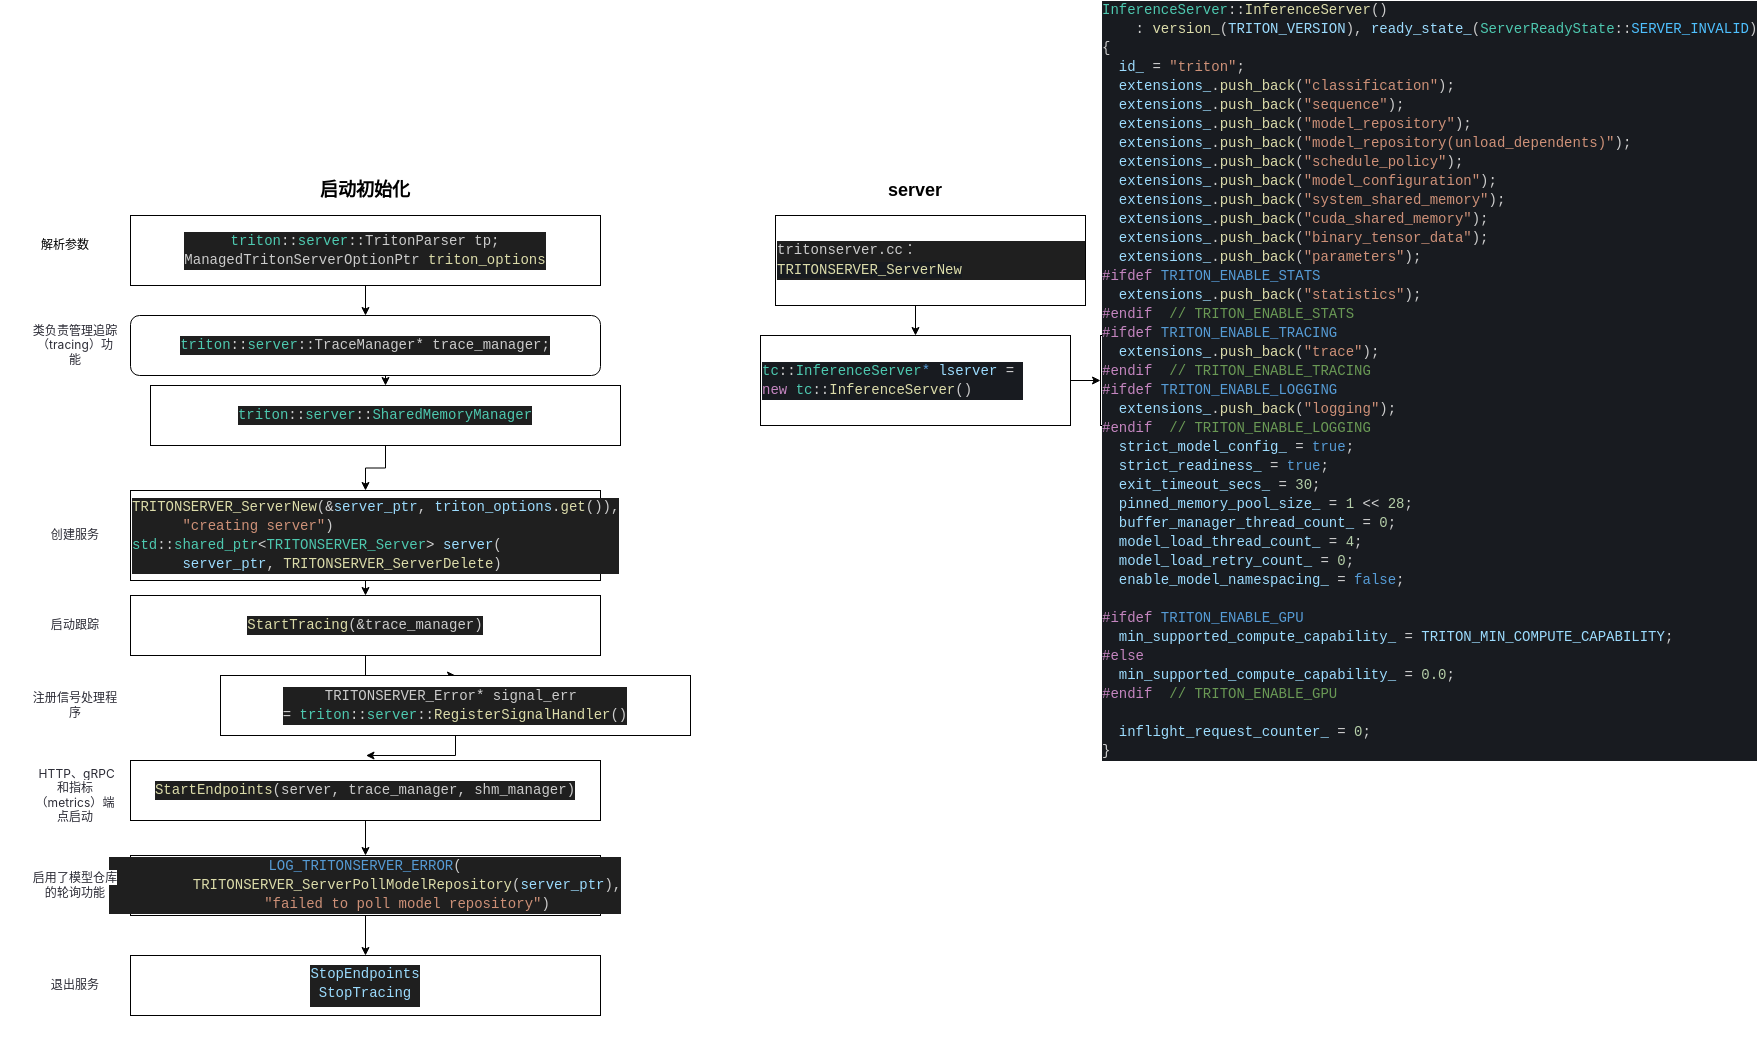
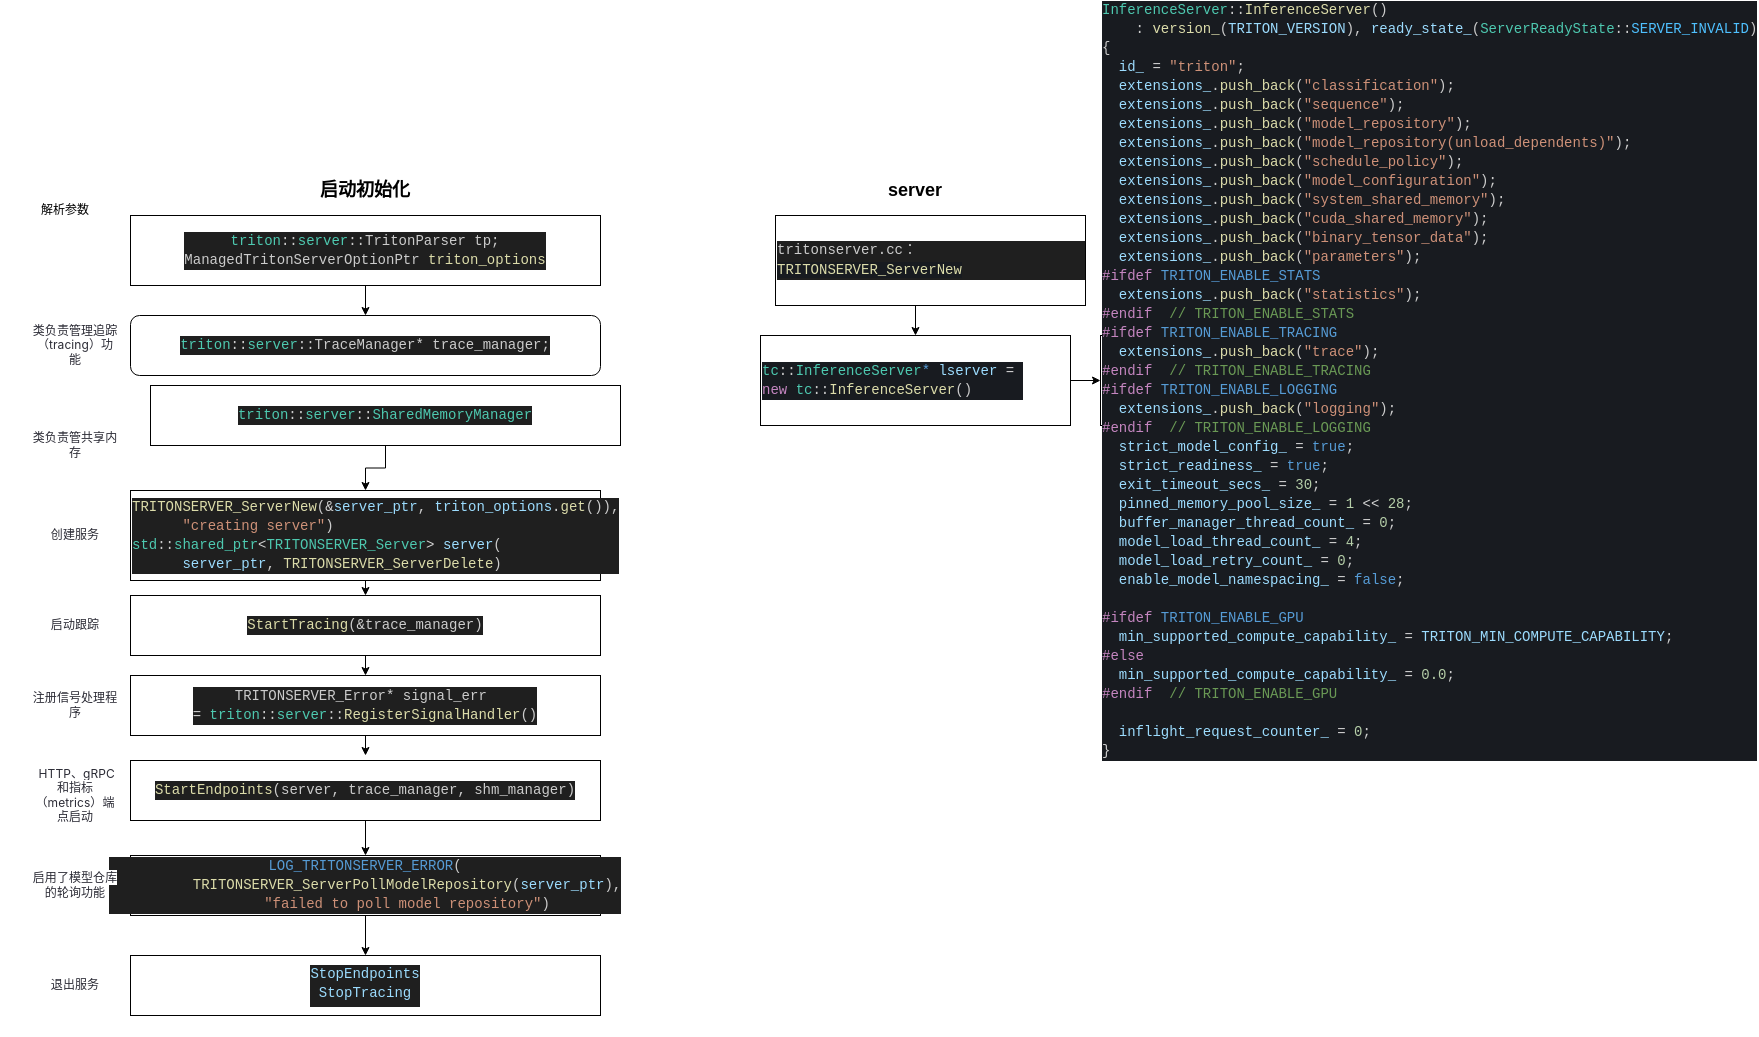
(66, 246) -> (66, 211)
(384, 376) -> none
none -> (76, 446)
(456, 706) -> (366, 706)
